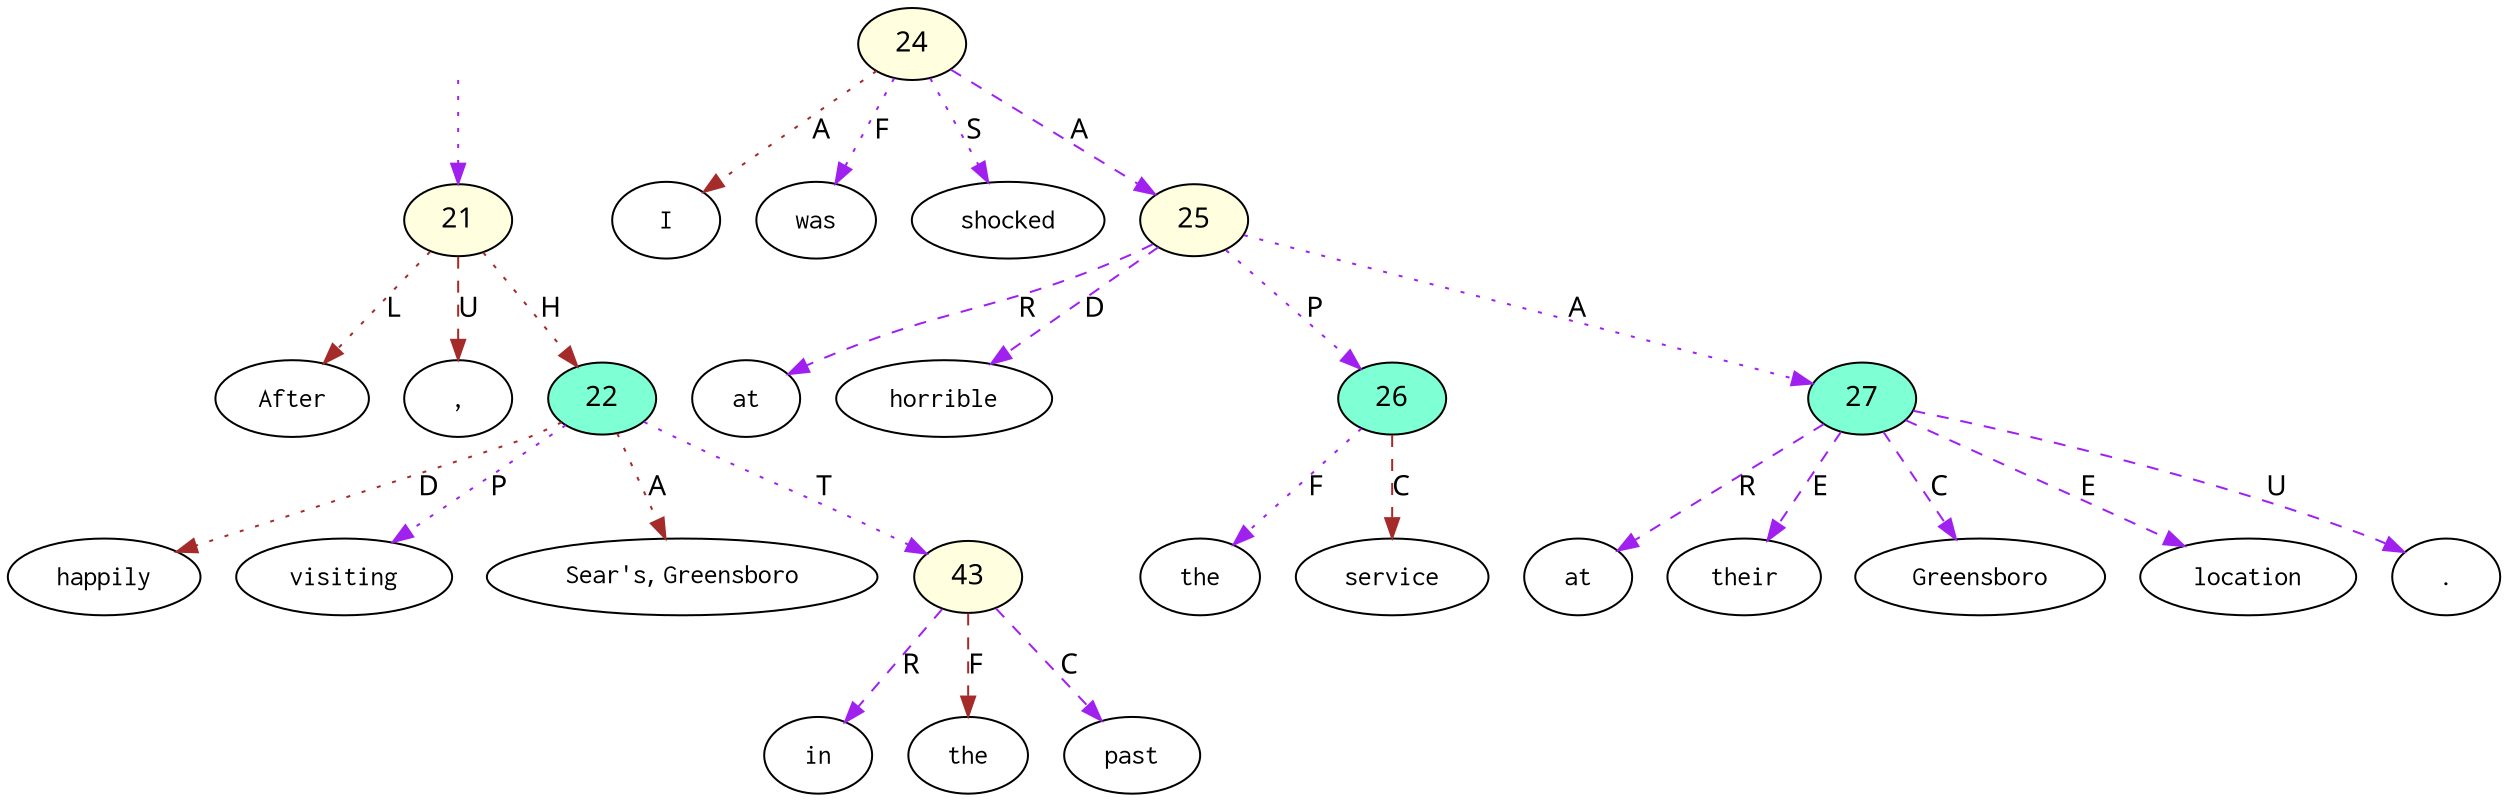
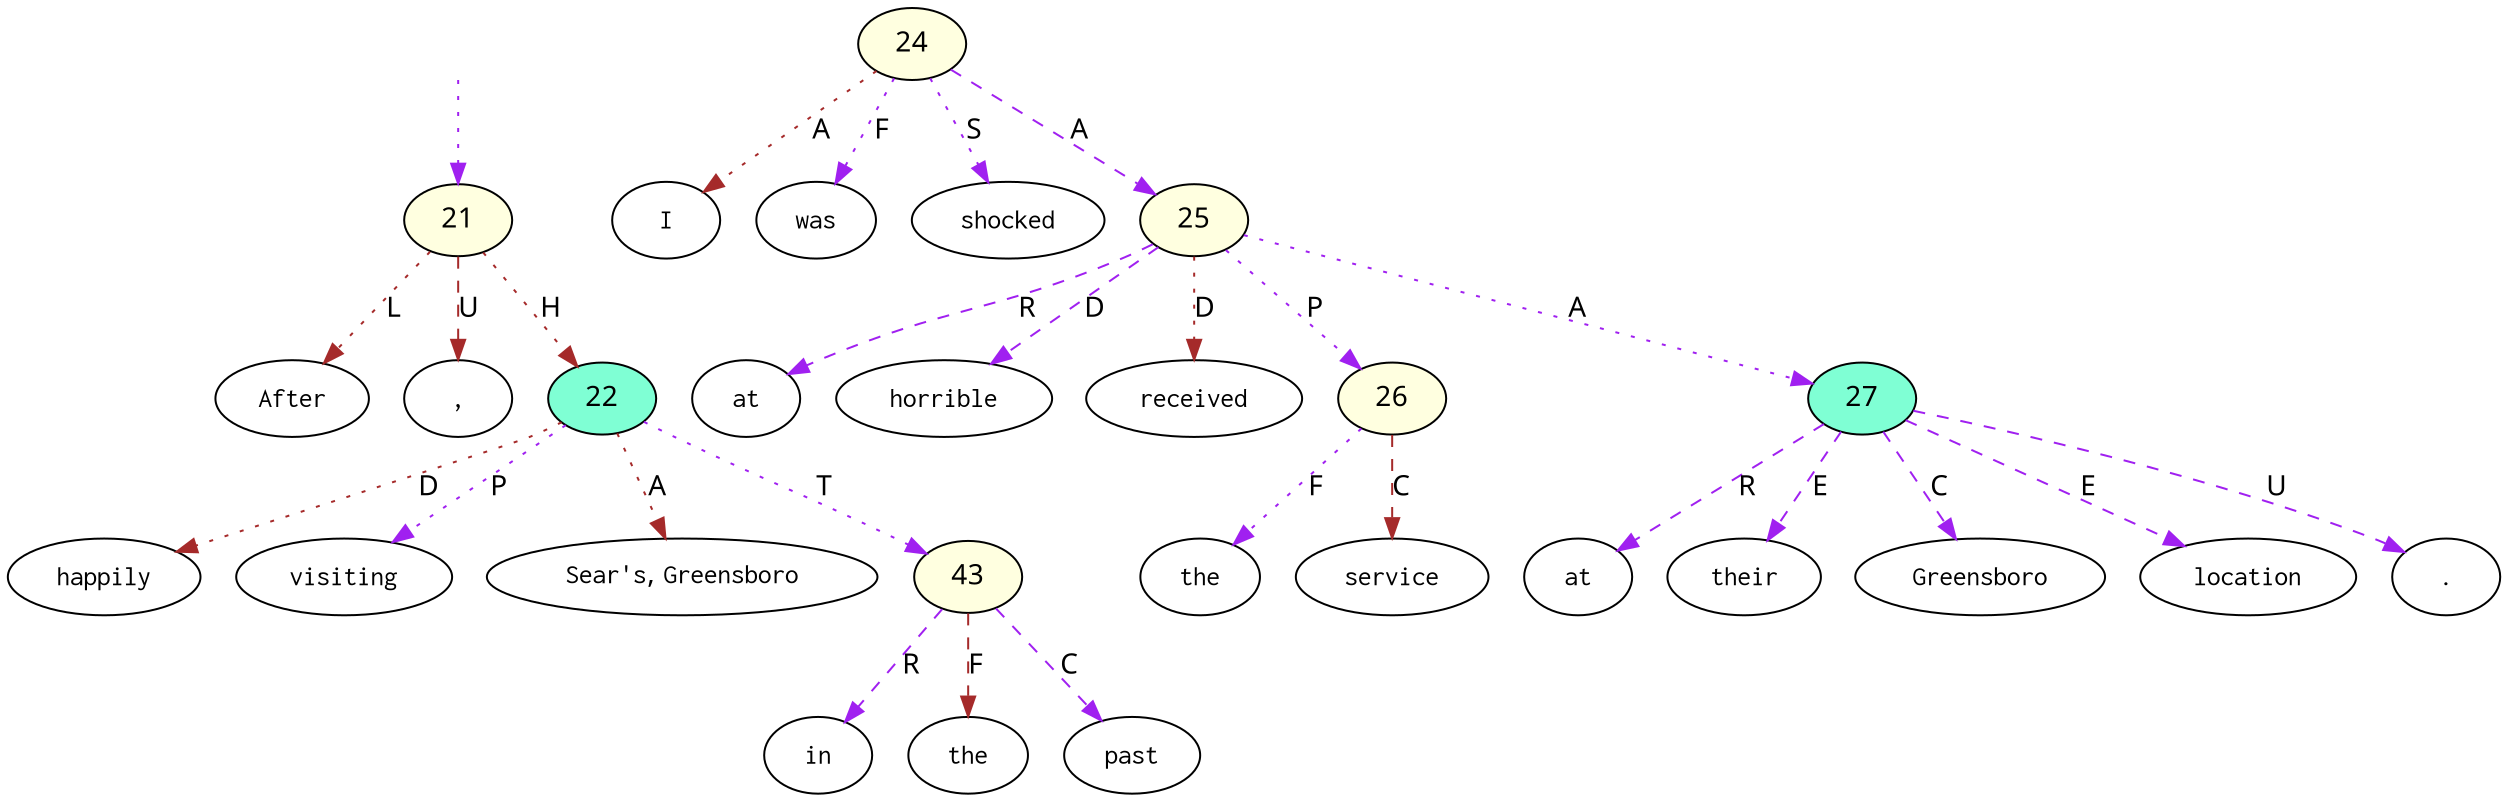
none -> (1194, 399)
(1392, 399) -> (1392, 399)
